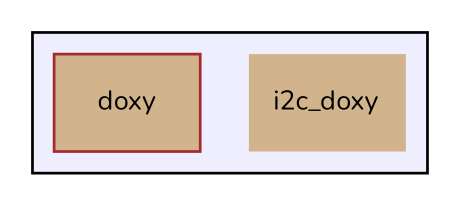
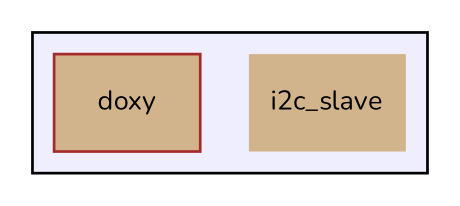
(327, 103) -> (327, 103)
